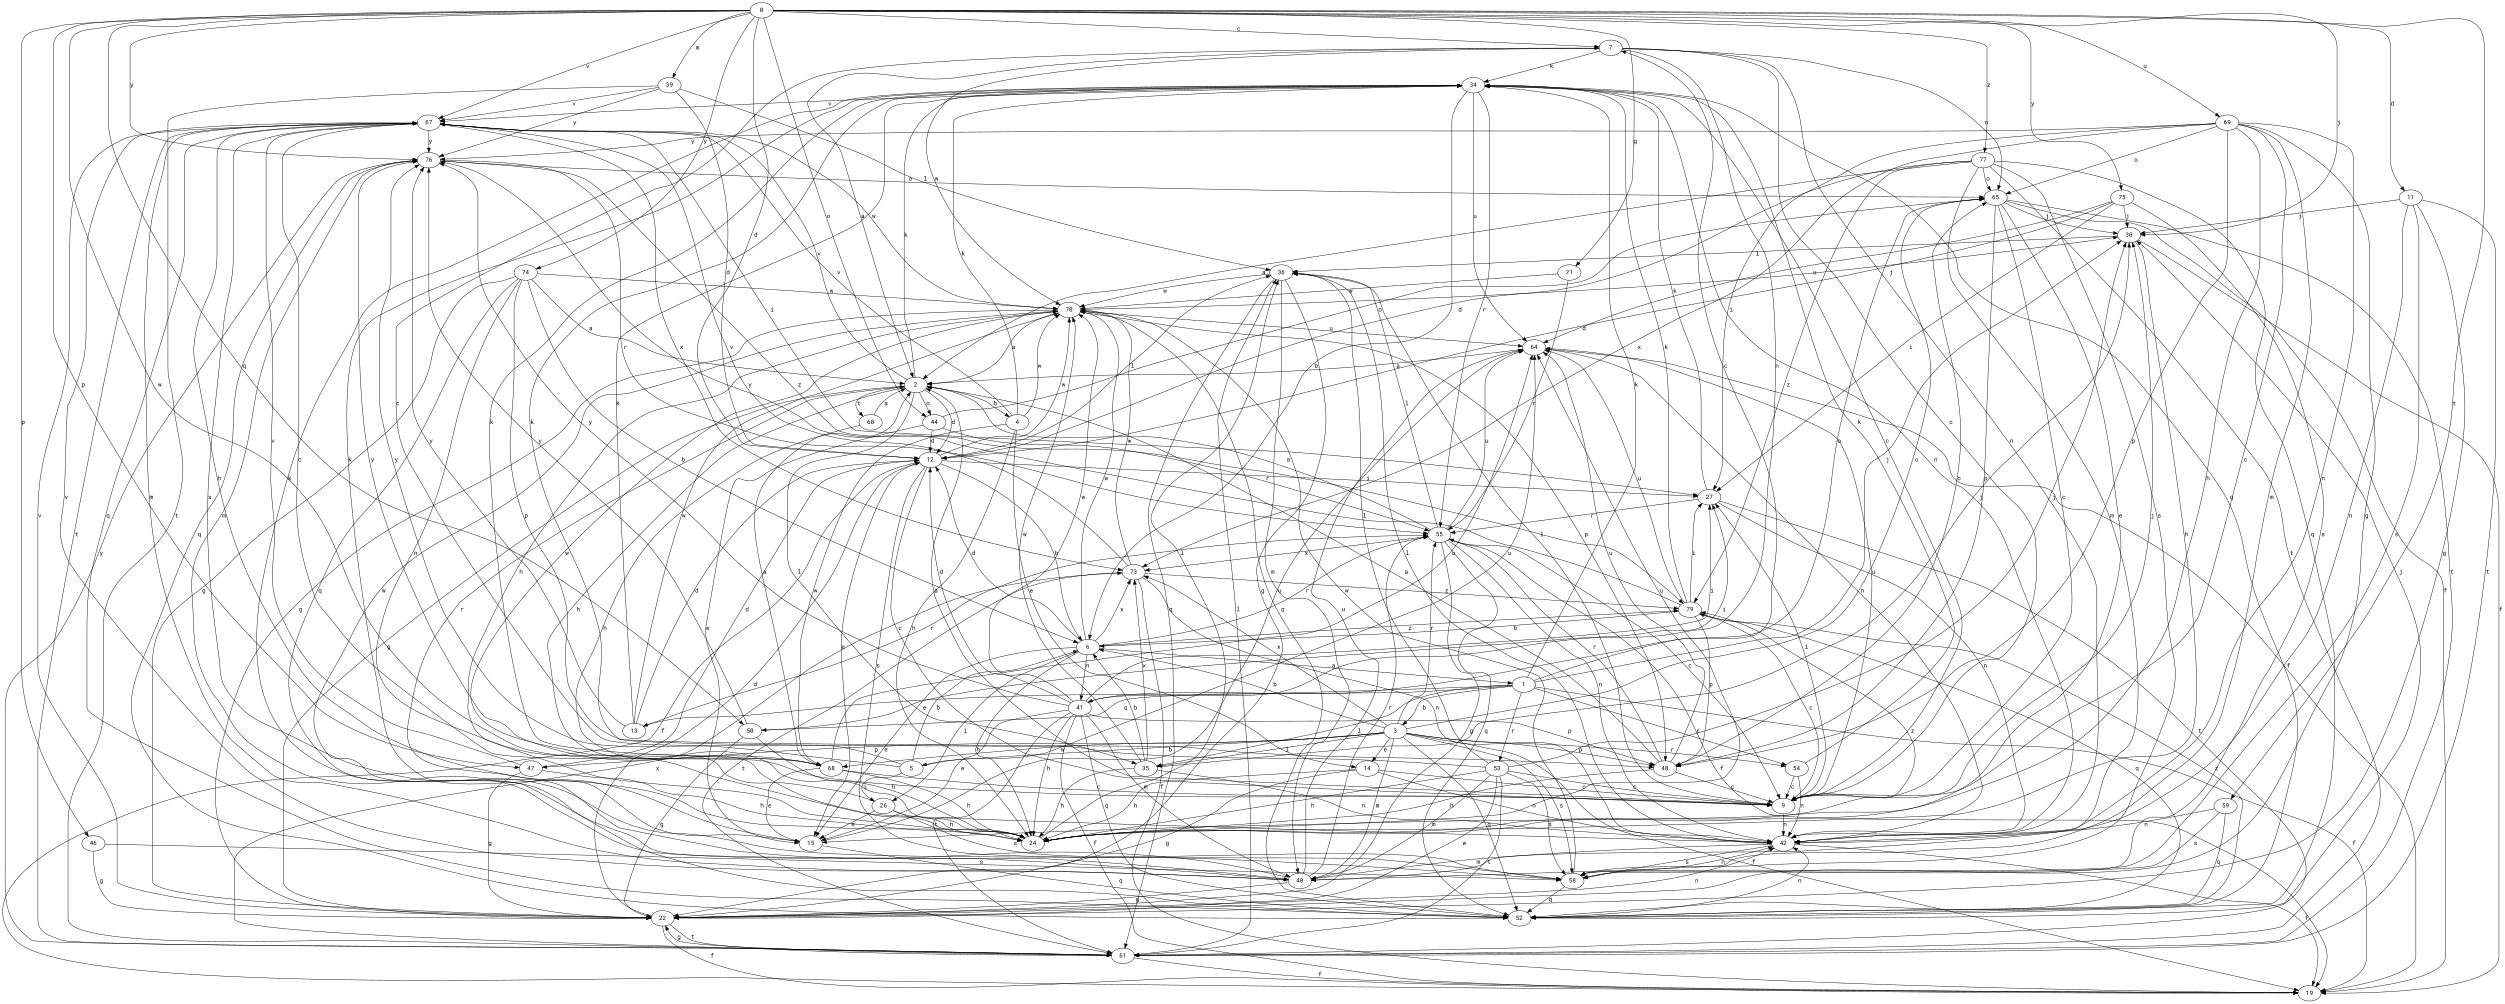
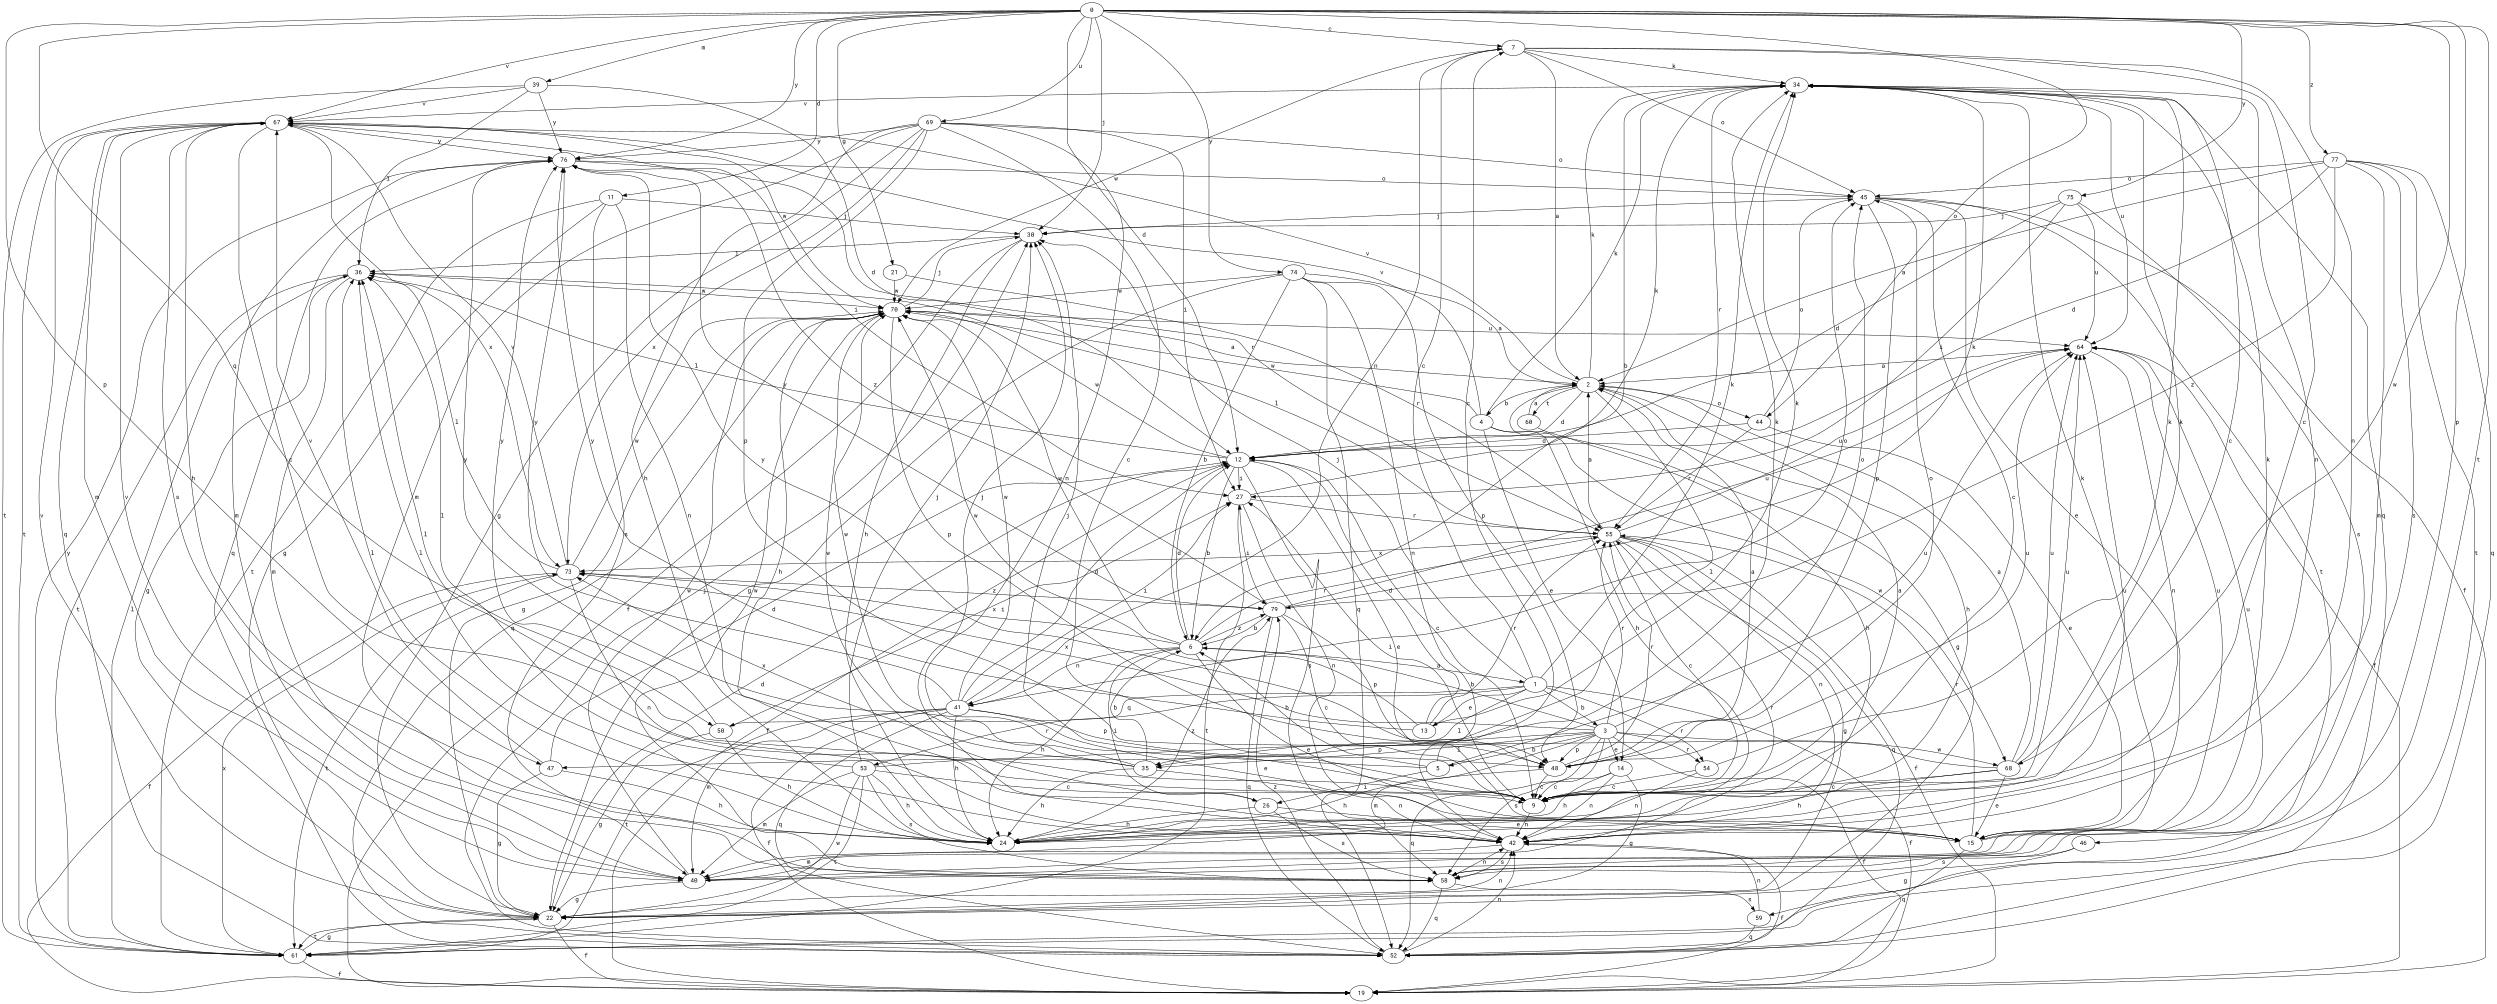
(1996, 198) -> (1864, 198)
none -> (454, 425)
(1171, 610) -> (78, 610)
(440, 629) -> (1878, 605)
(1913, 872) -> (1606, 889)
